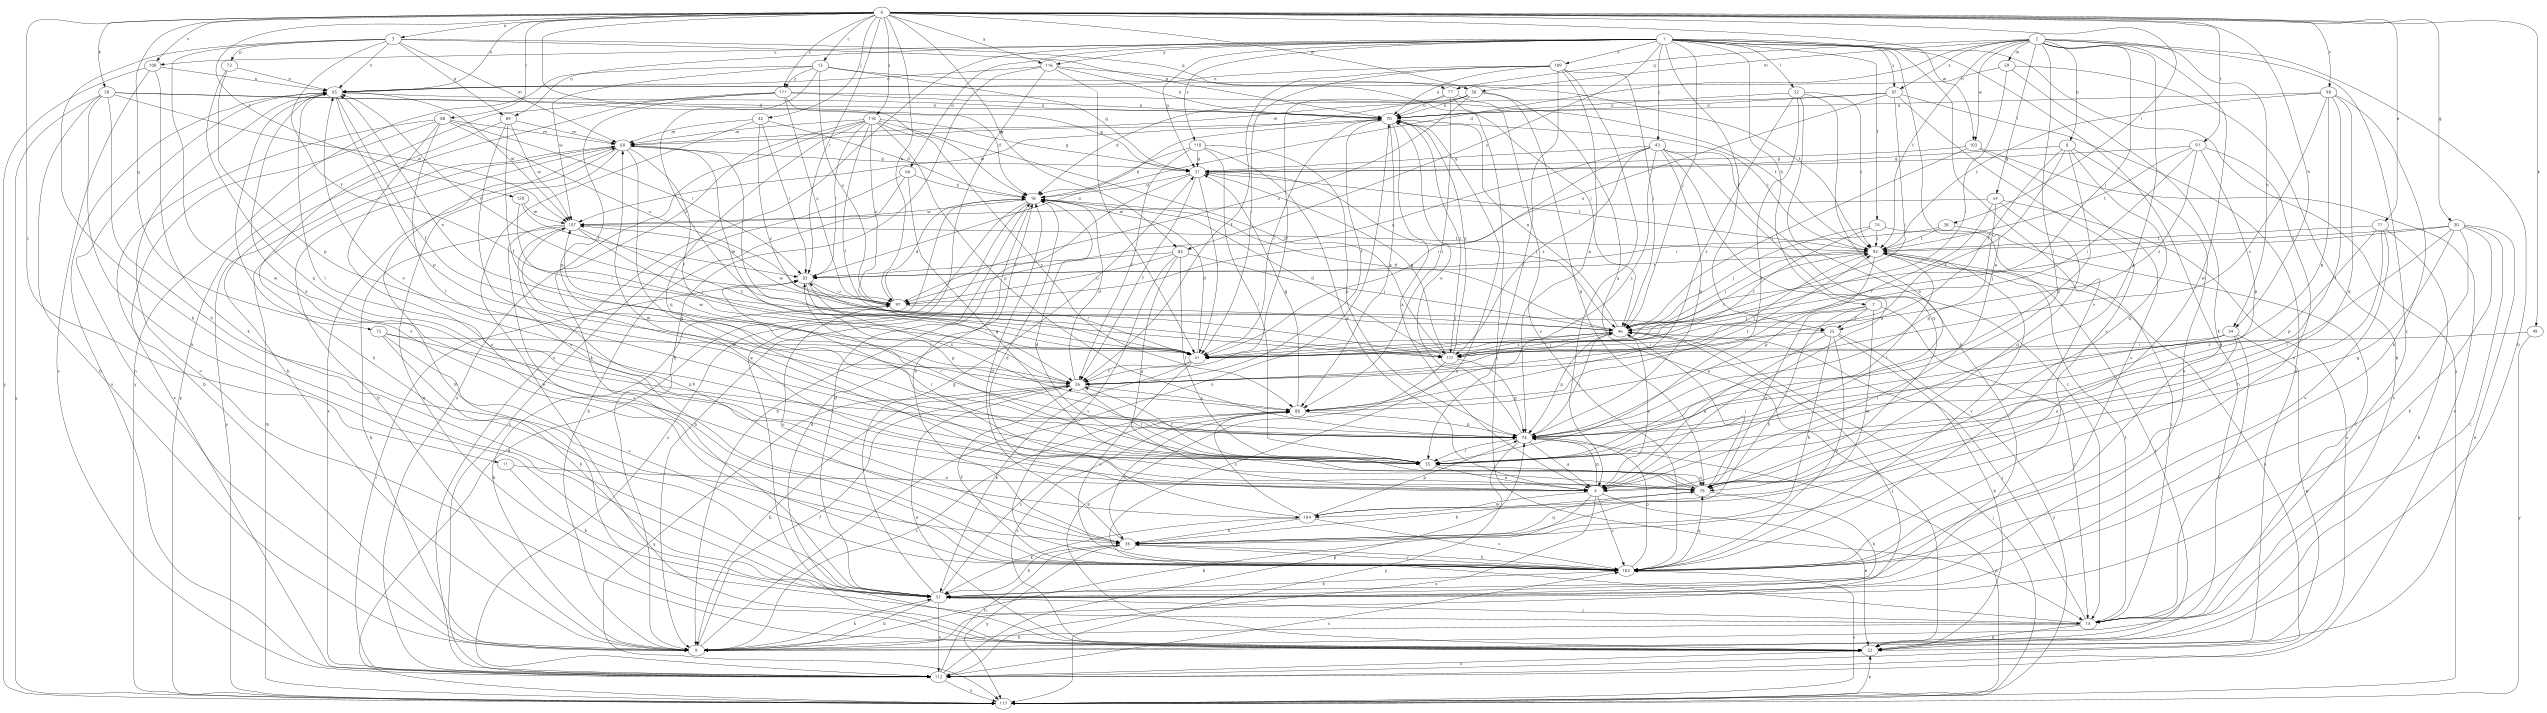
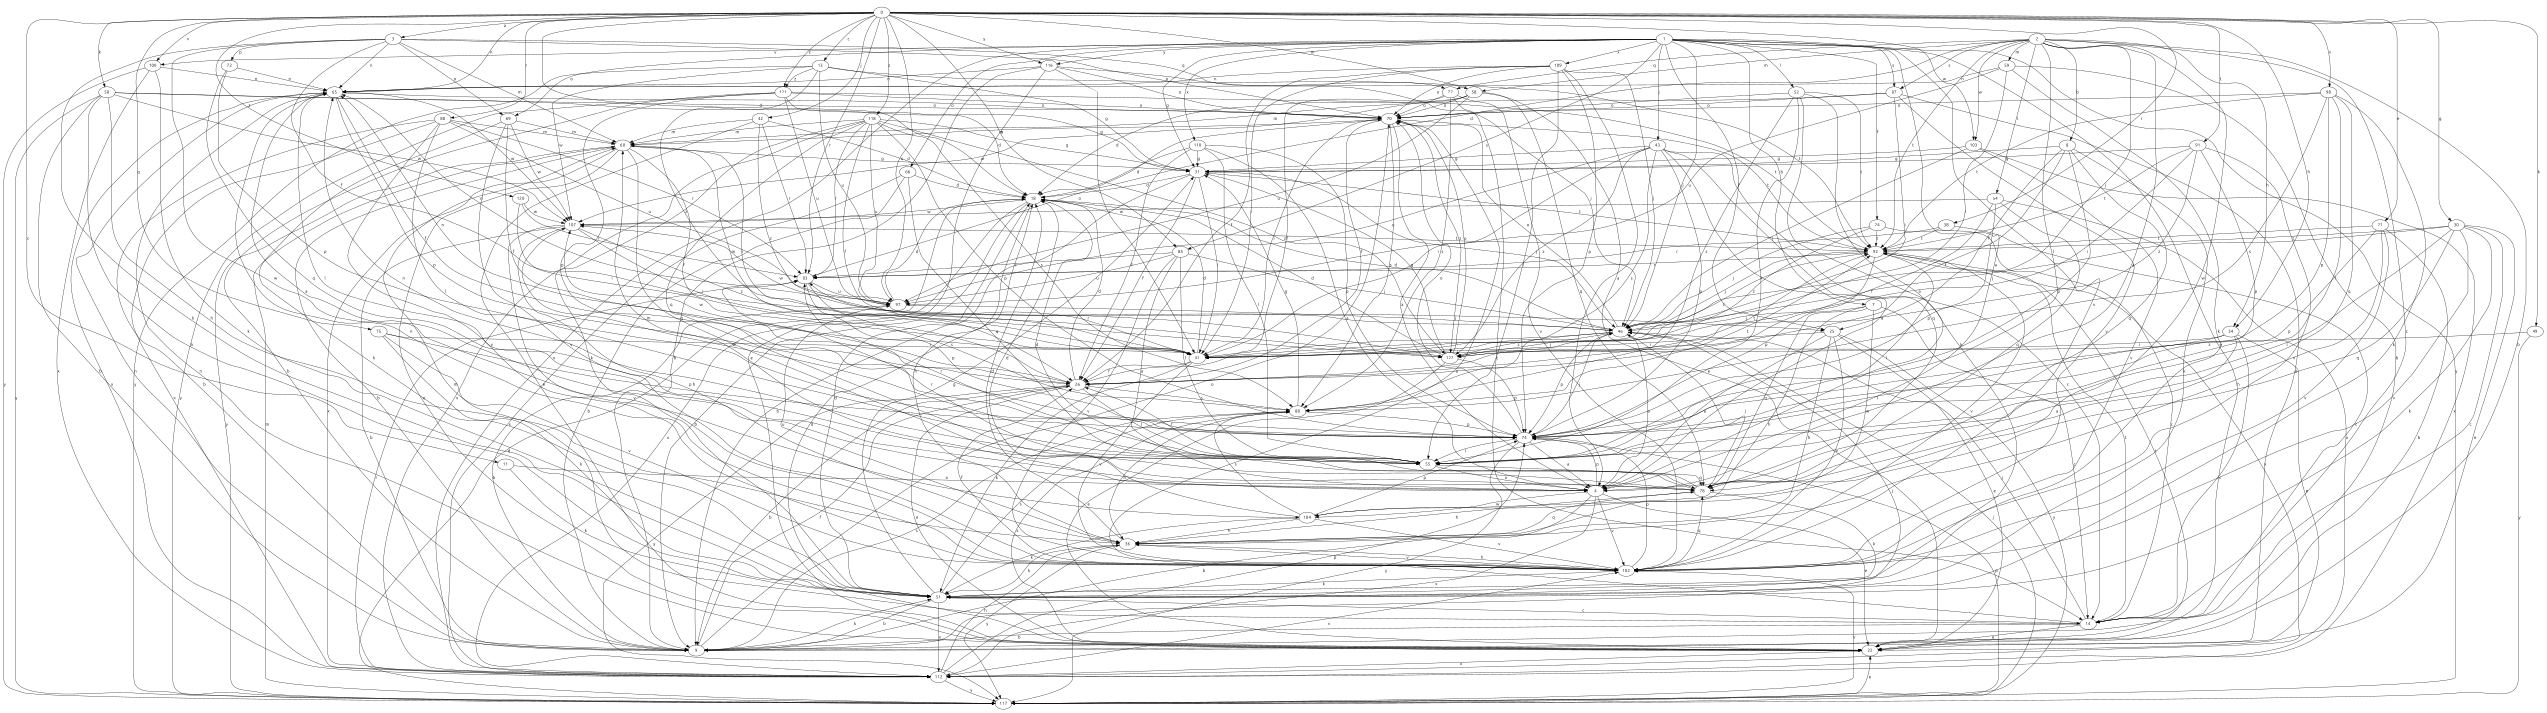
(1409, 246) -> (1500, 239)
(1854, 317) -> none
